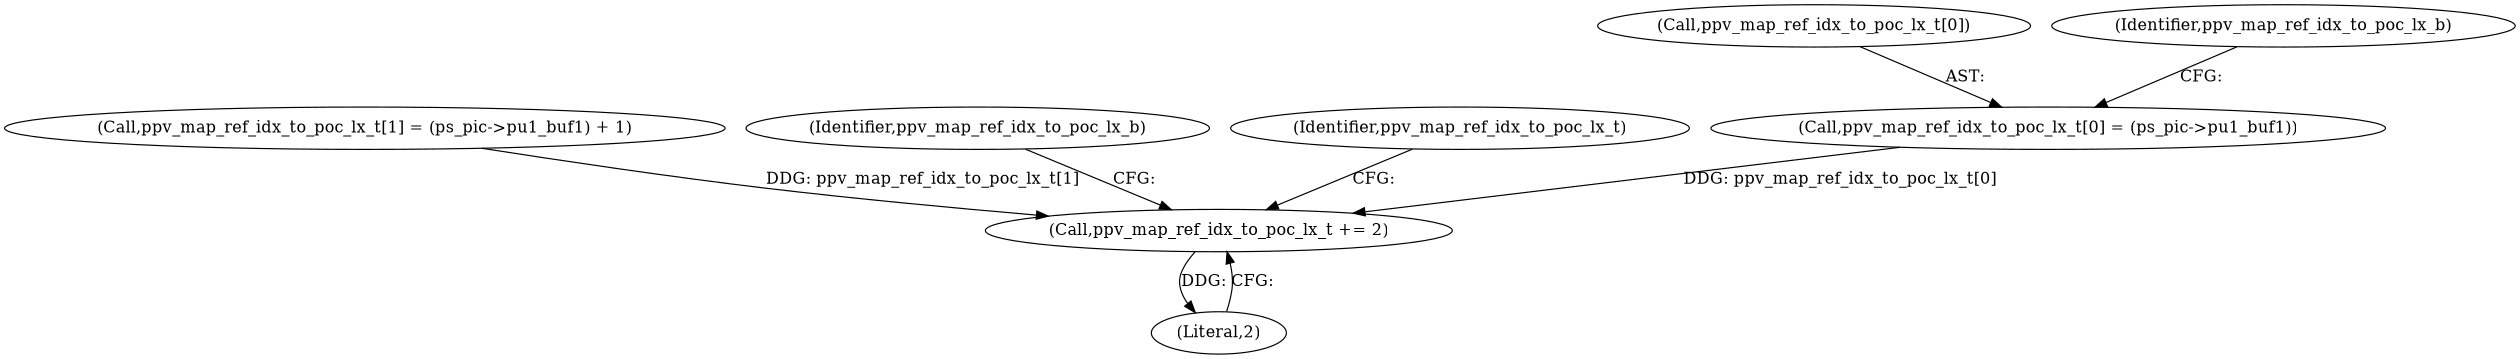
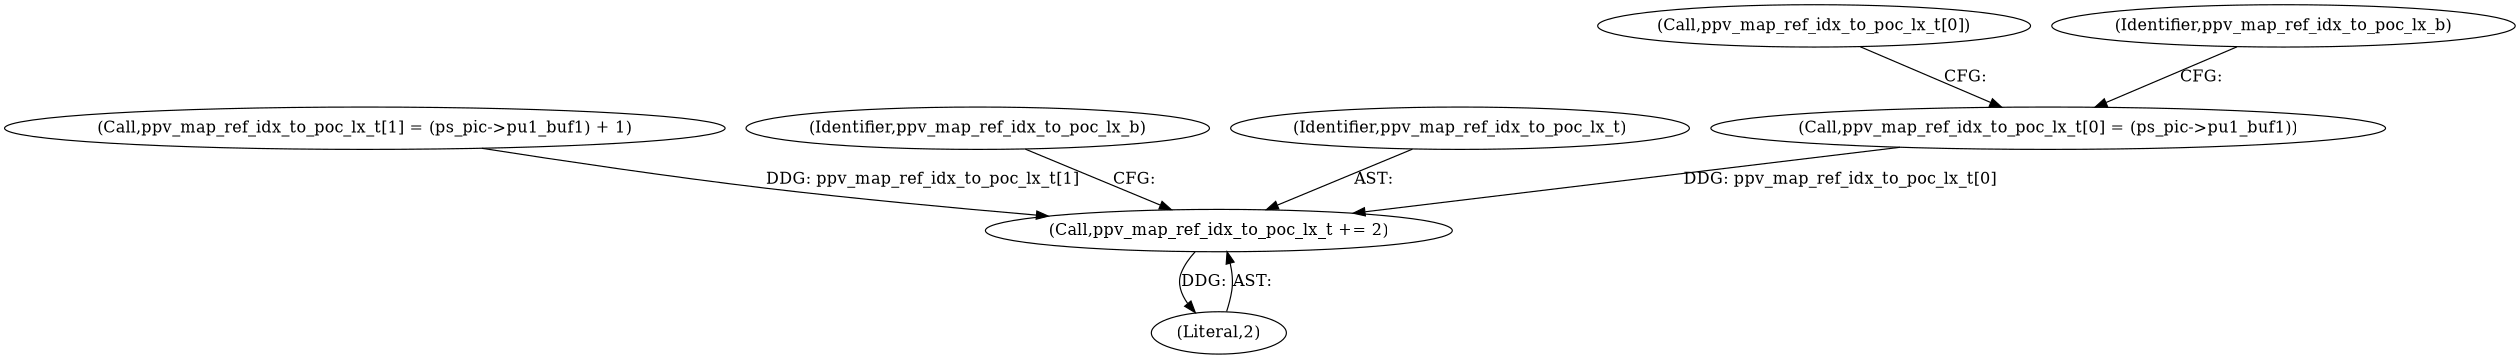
(1968, 77) -> (1968, 77)
(1376, 179) -> (1376, 179)
(1255, 282) -> (1255, 282)
